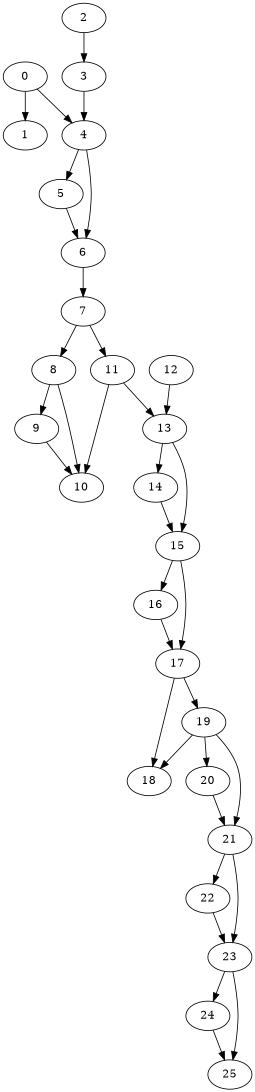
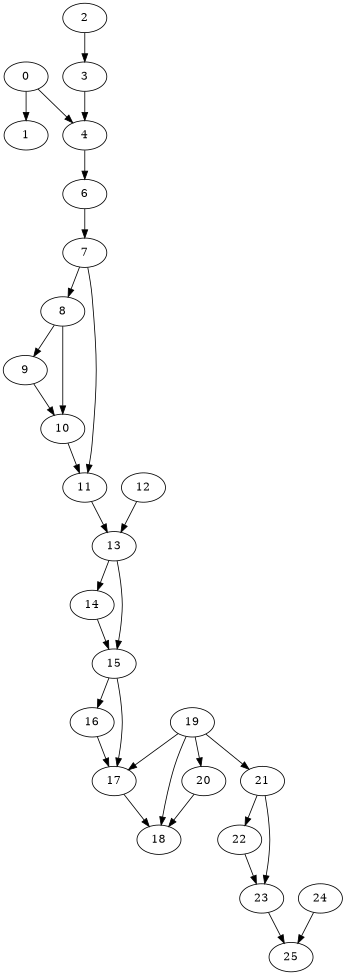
(61, 194) -> none
(98, 425) -> (72, 454)
(189, 689) -> (157, 749)
(217, 806) -> (184, 807)
(220, 983) -> none
